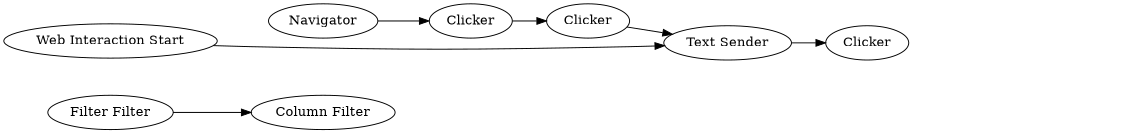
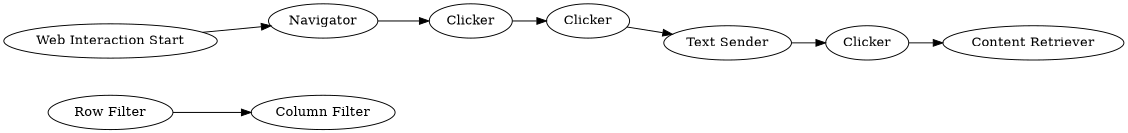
none -> (1033, 43)
(434, 49) -> (232, 30)
(111, 112) -> (111, 112)
